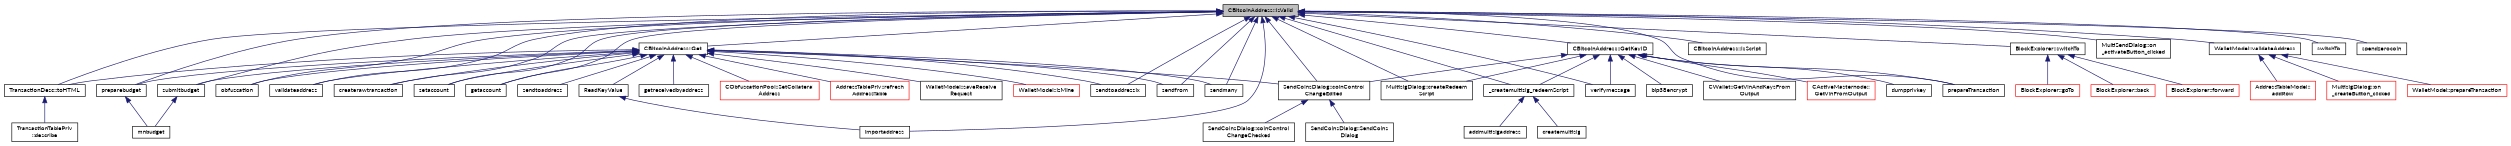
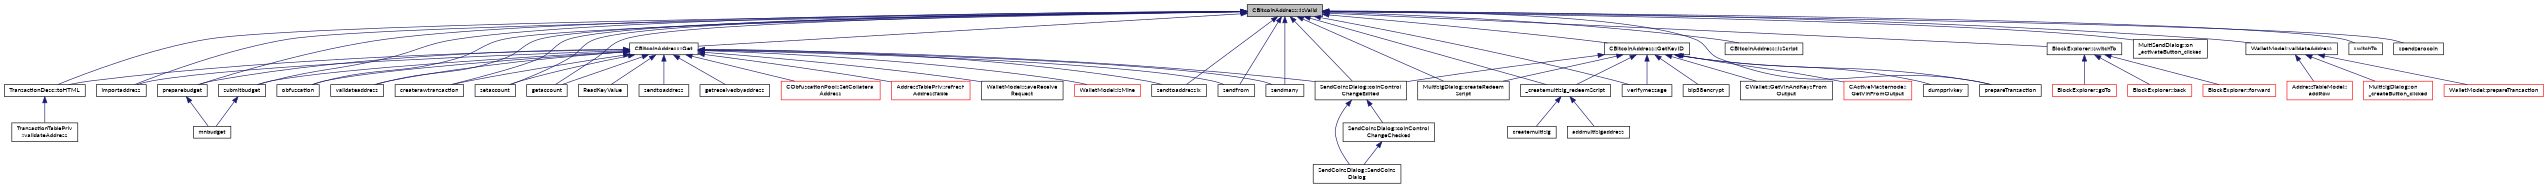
(742, 118) -> (379, 61)
(45, 132) -> (45, 132)
none -> (1371, 156)
